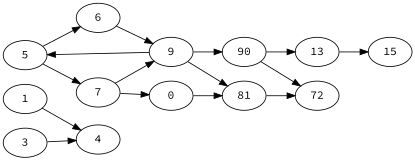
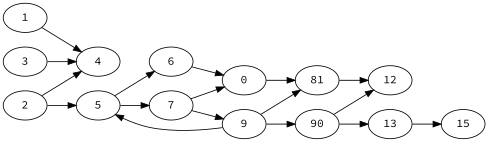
(131, 33) -> (204, 70)
(317, 96) -> (390, 80)
none -> (25, 105)
